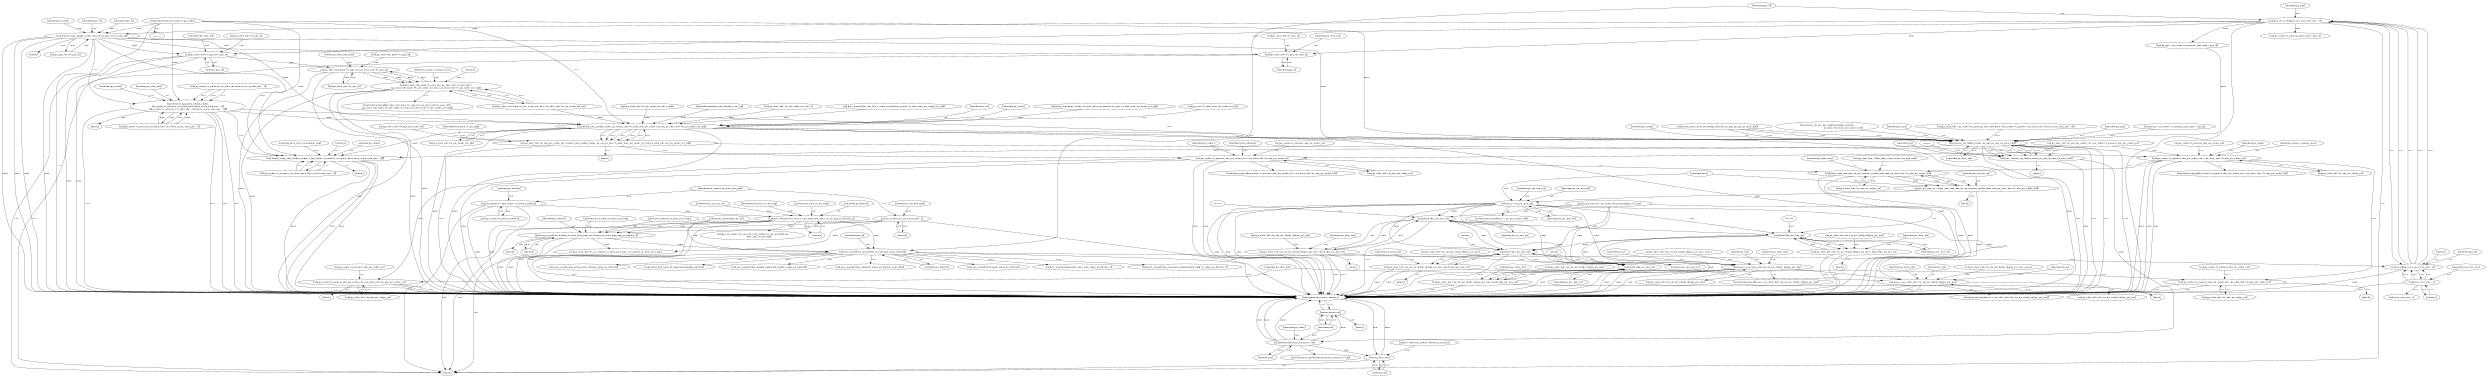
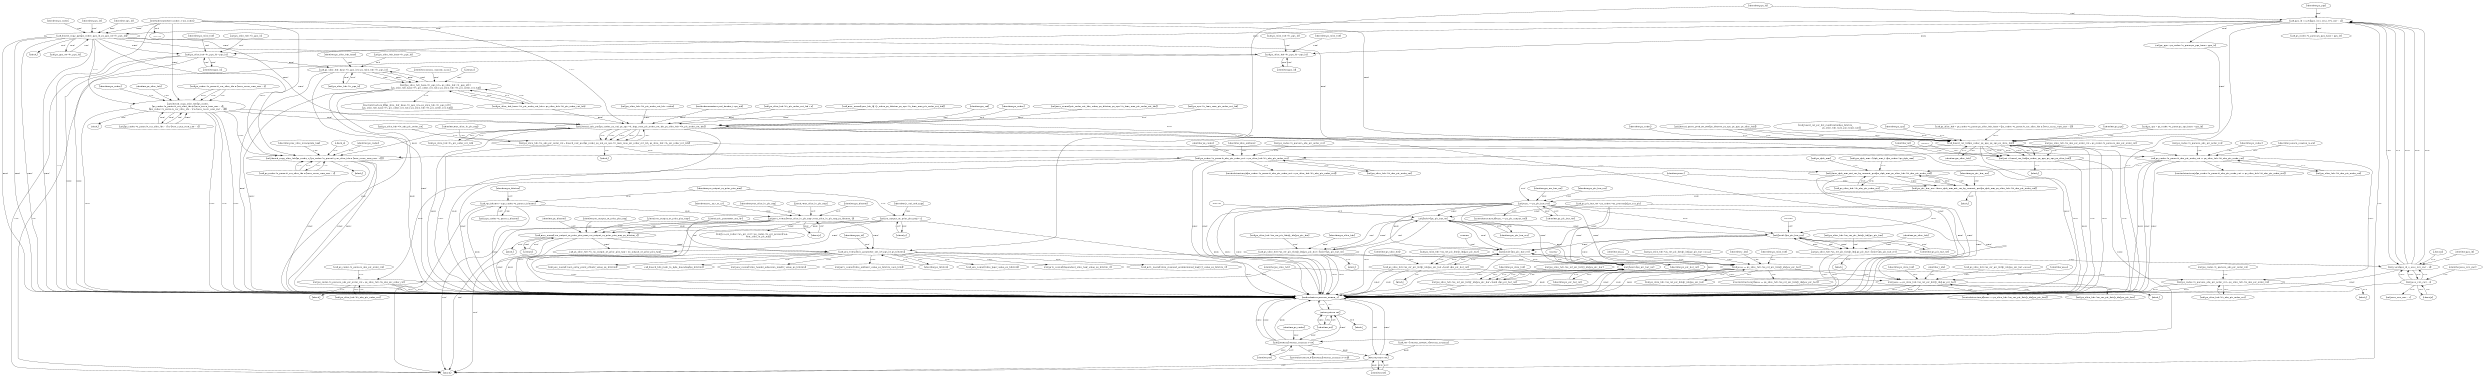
(339, 55) -> (340, 55)
(1820, 158) -> (1821, 158)
